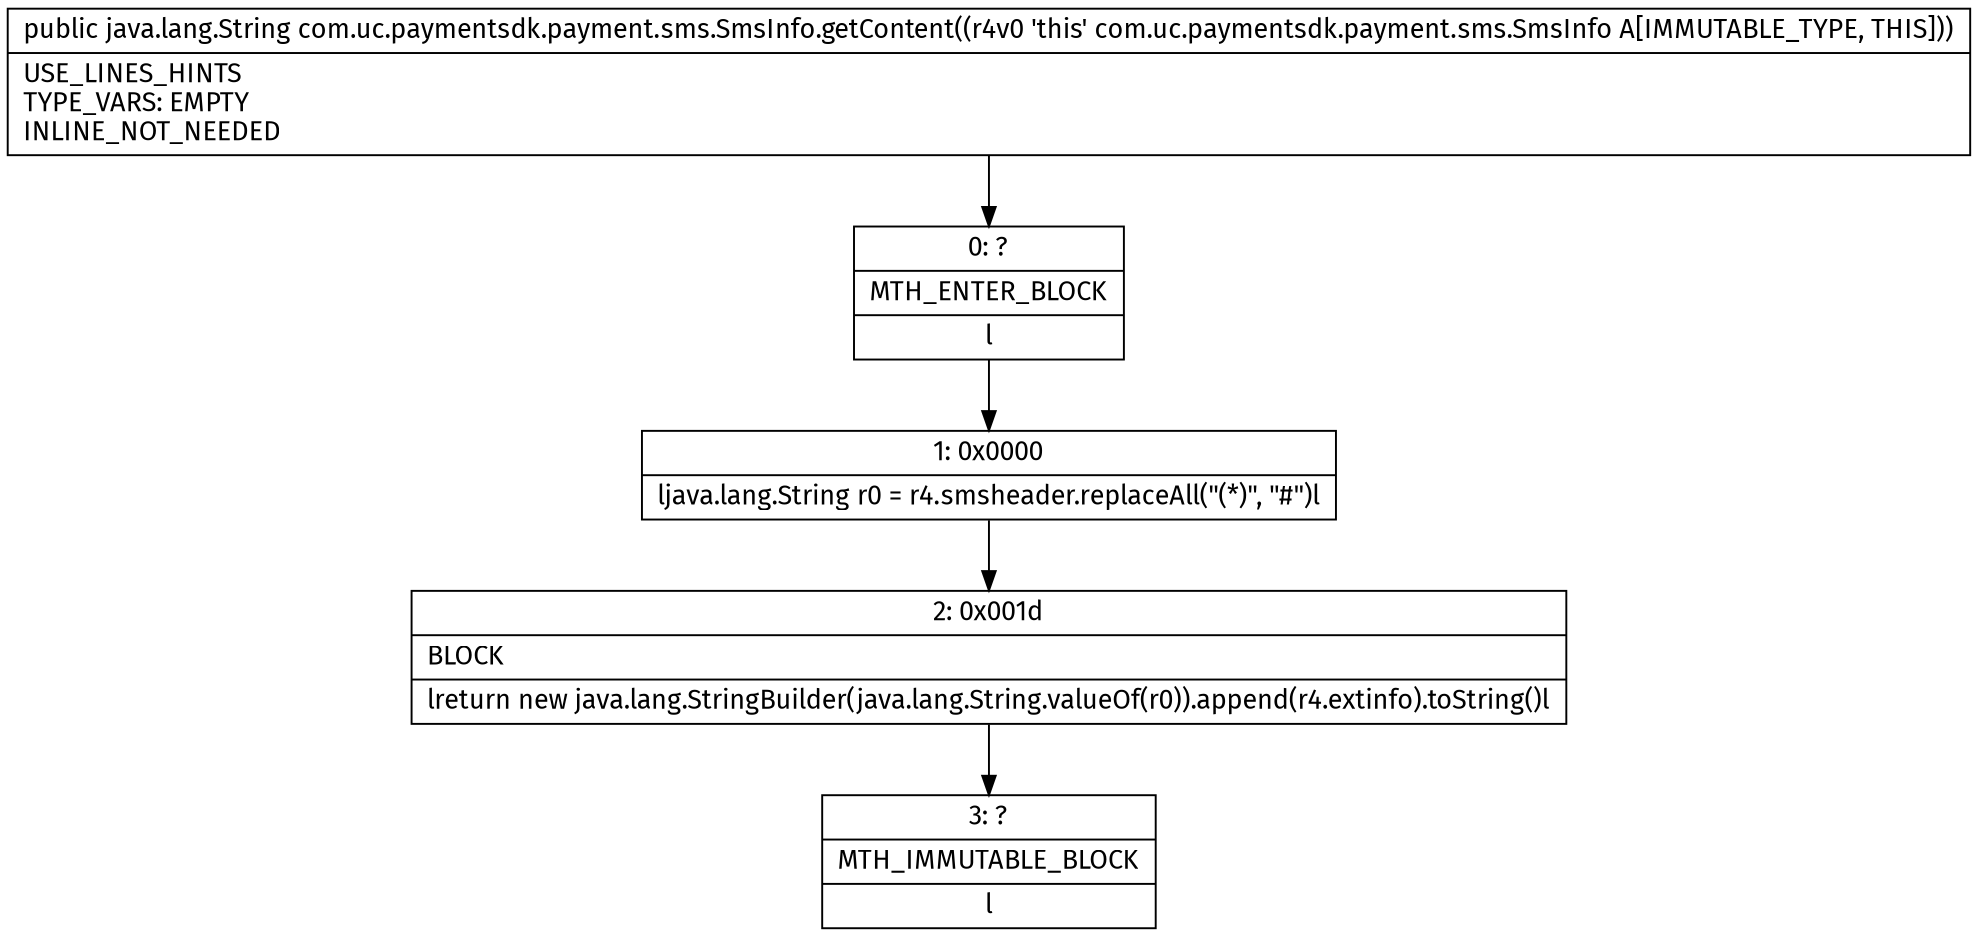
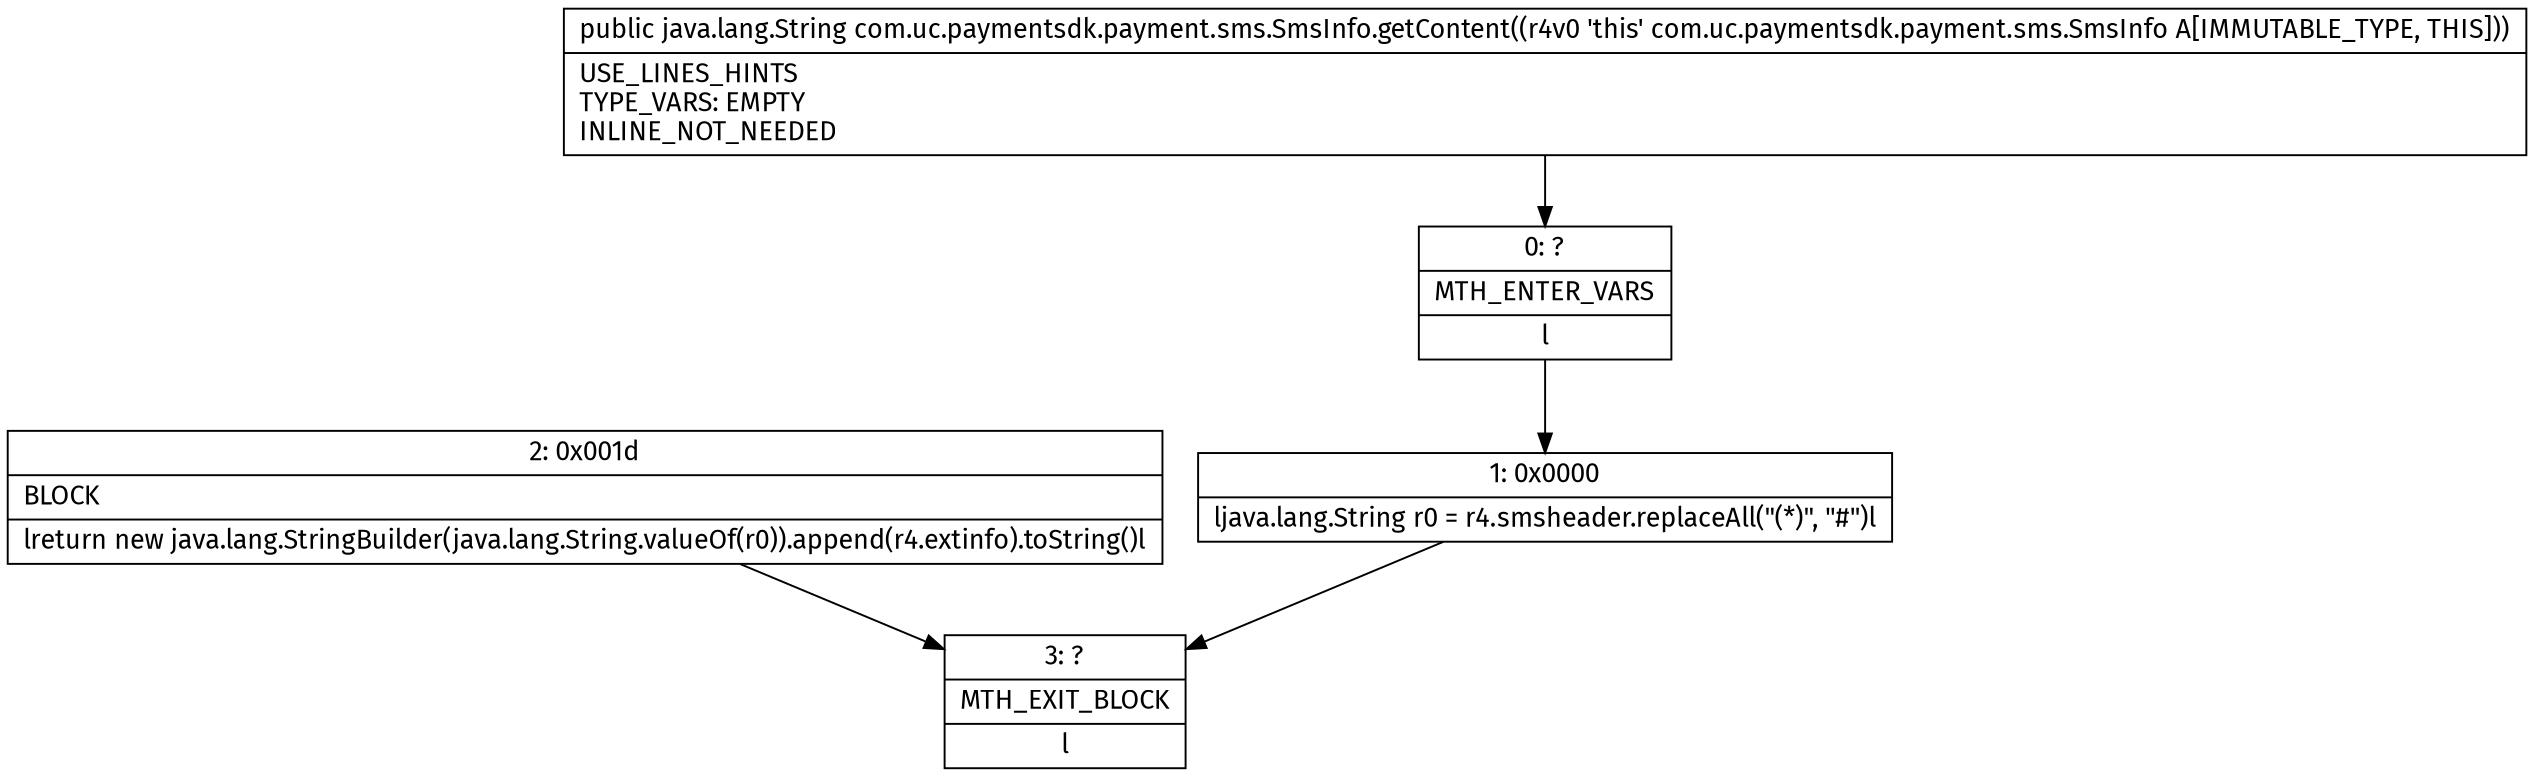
(989, 292) -> (1545, 292)
(989, 546) -> (1324, 592)
(989, 861) -> (1065, 701)
